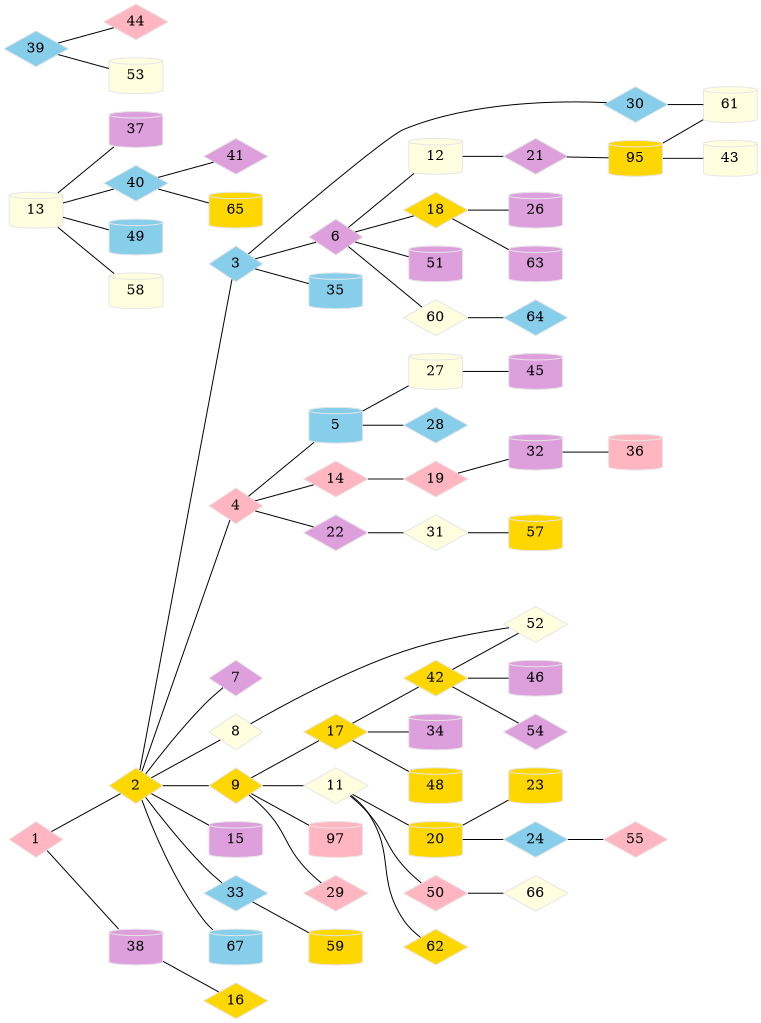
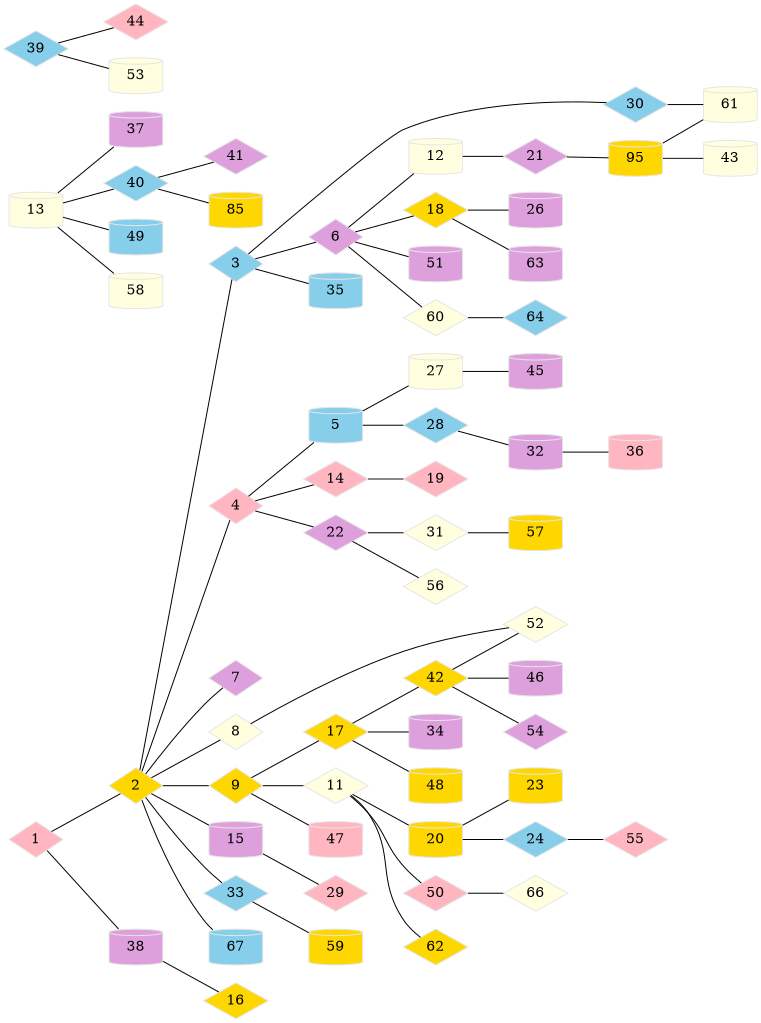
(236, 210) -> (236, 210)
(483, 466) -> (483, 438)
none -> (436, 587)
(285, 839) -> (291, 869)
(336, 839) -> (336, 839)
